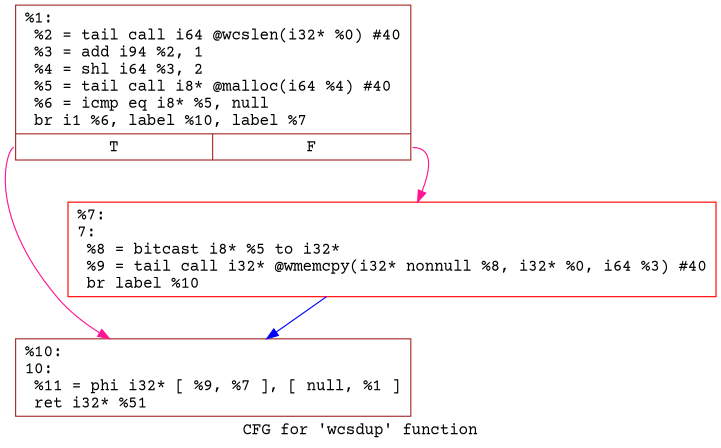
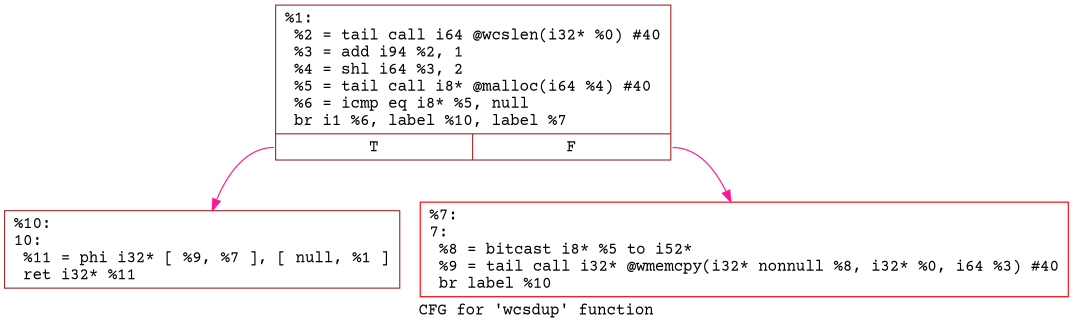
(209, 249) -> (561, 249)
(301, 314) -> none
(86, 403) -> (75, 274)
